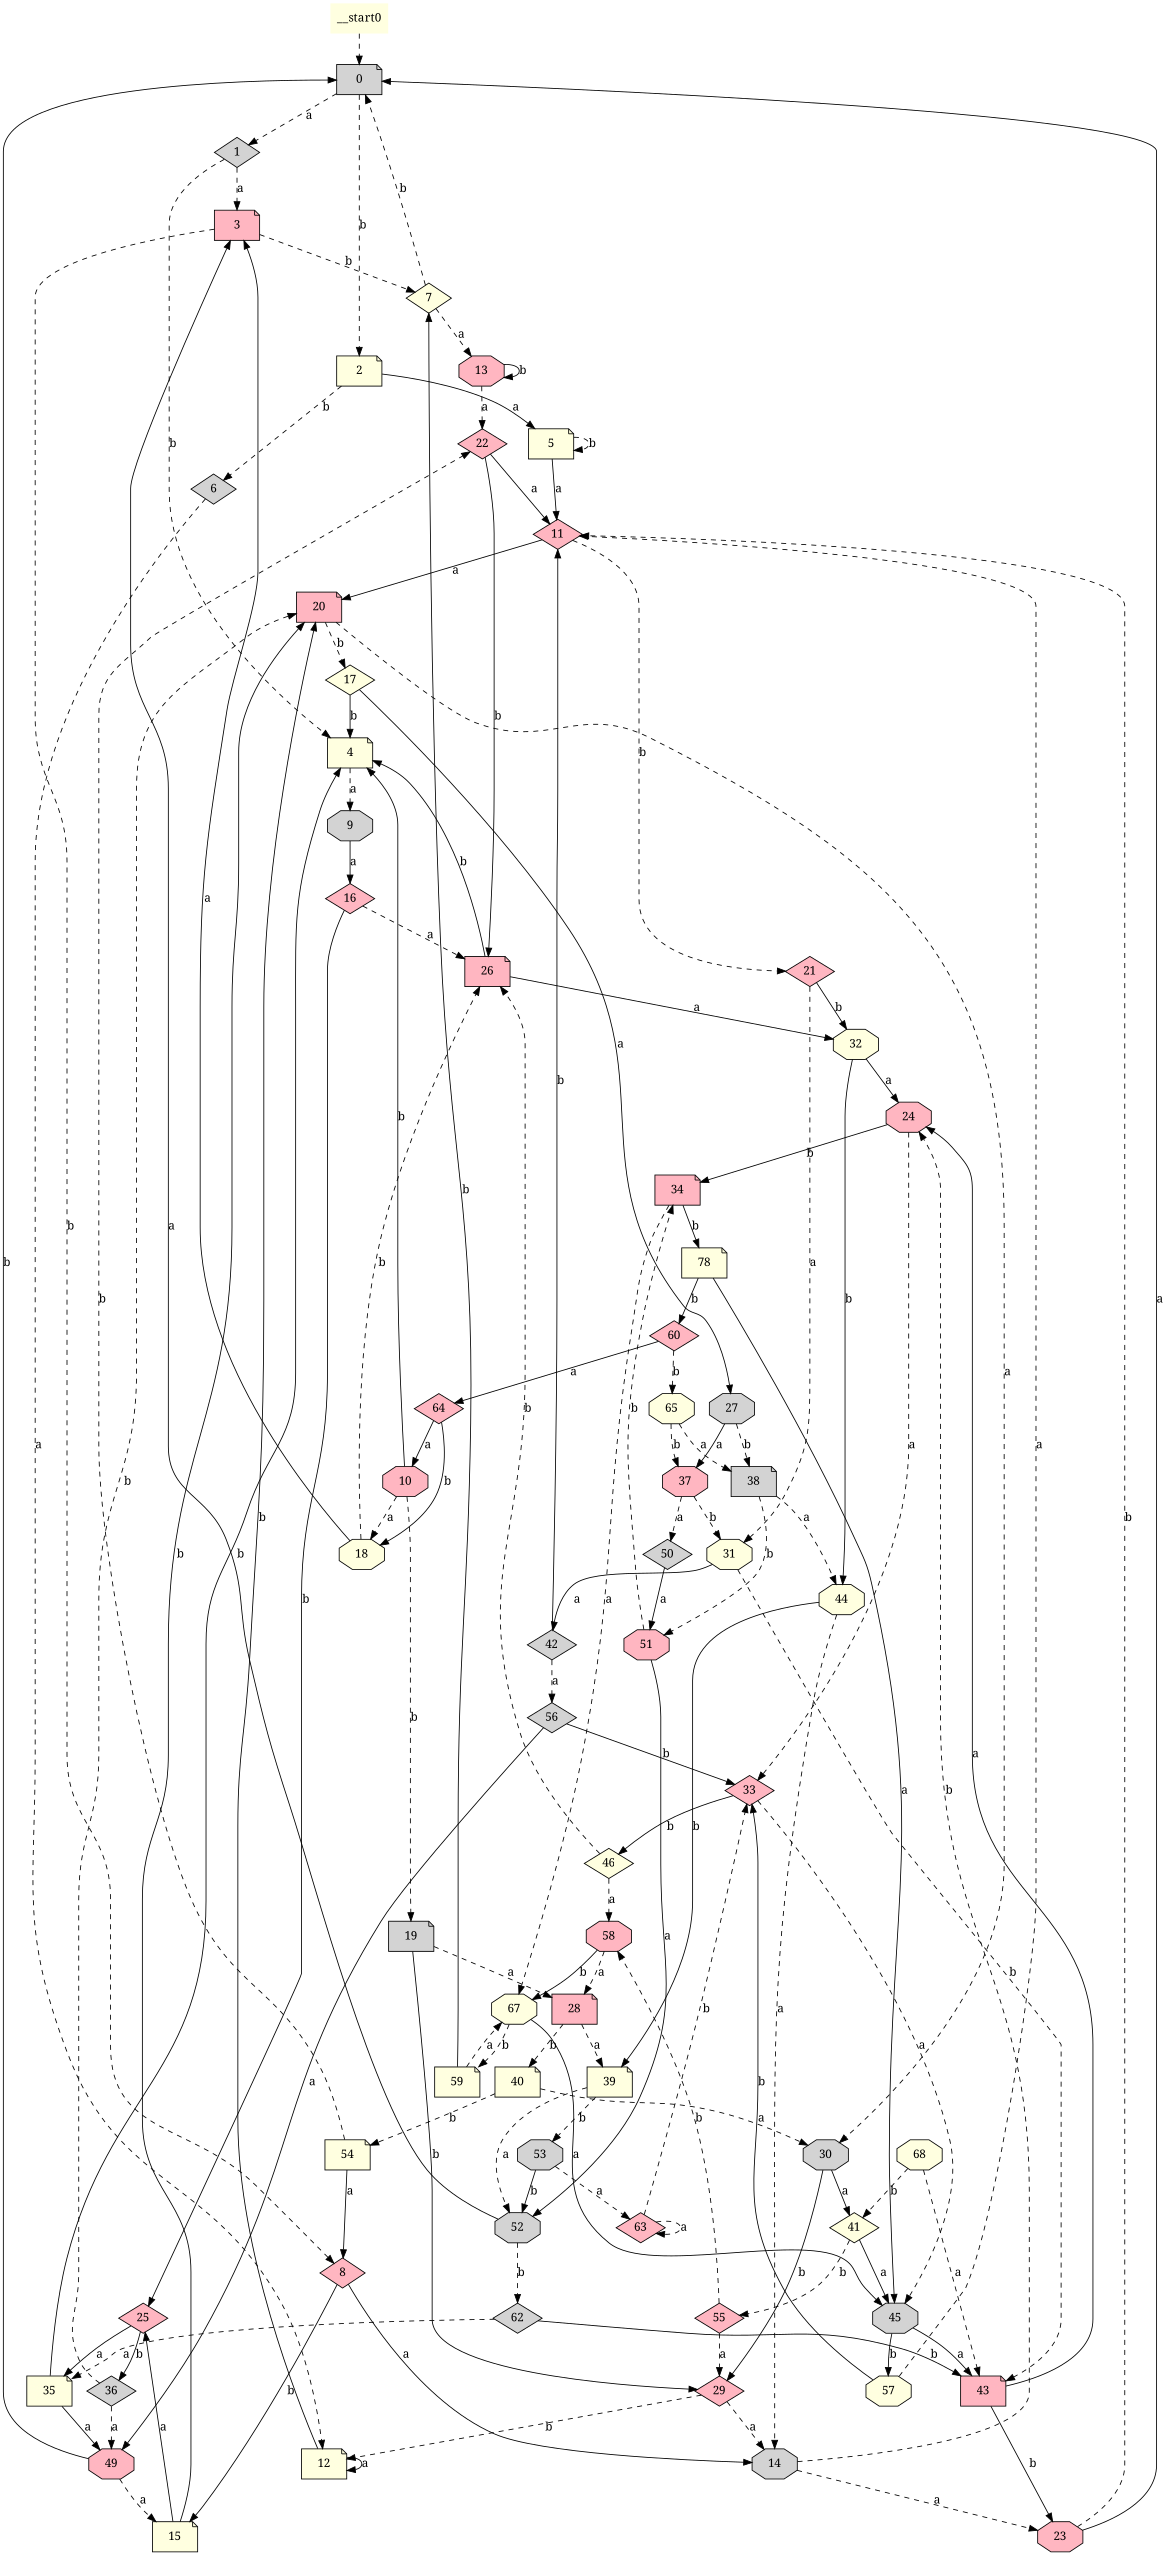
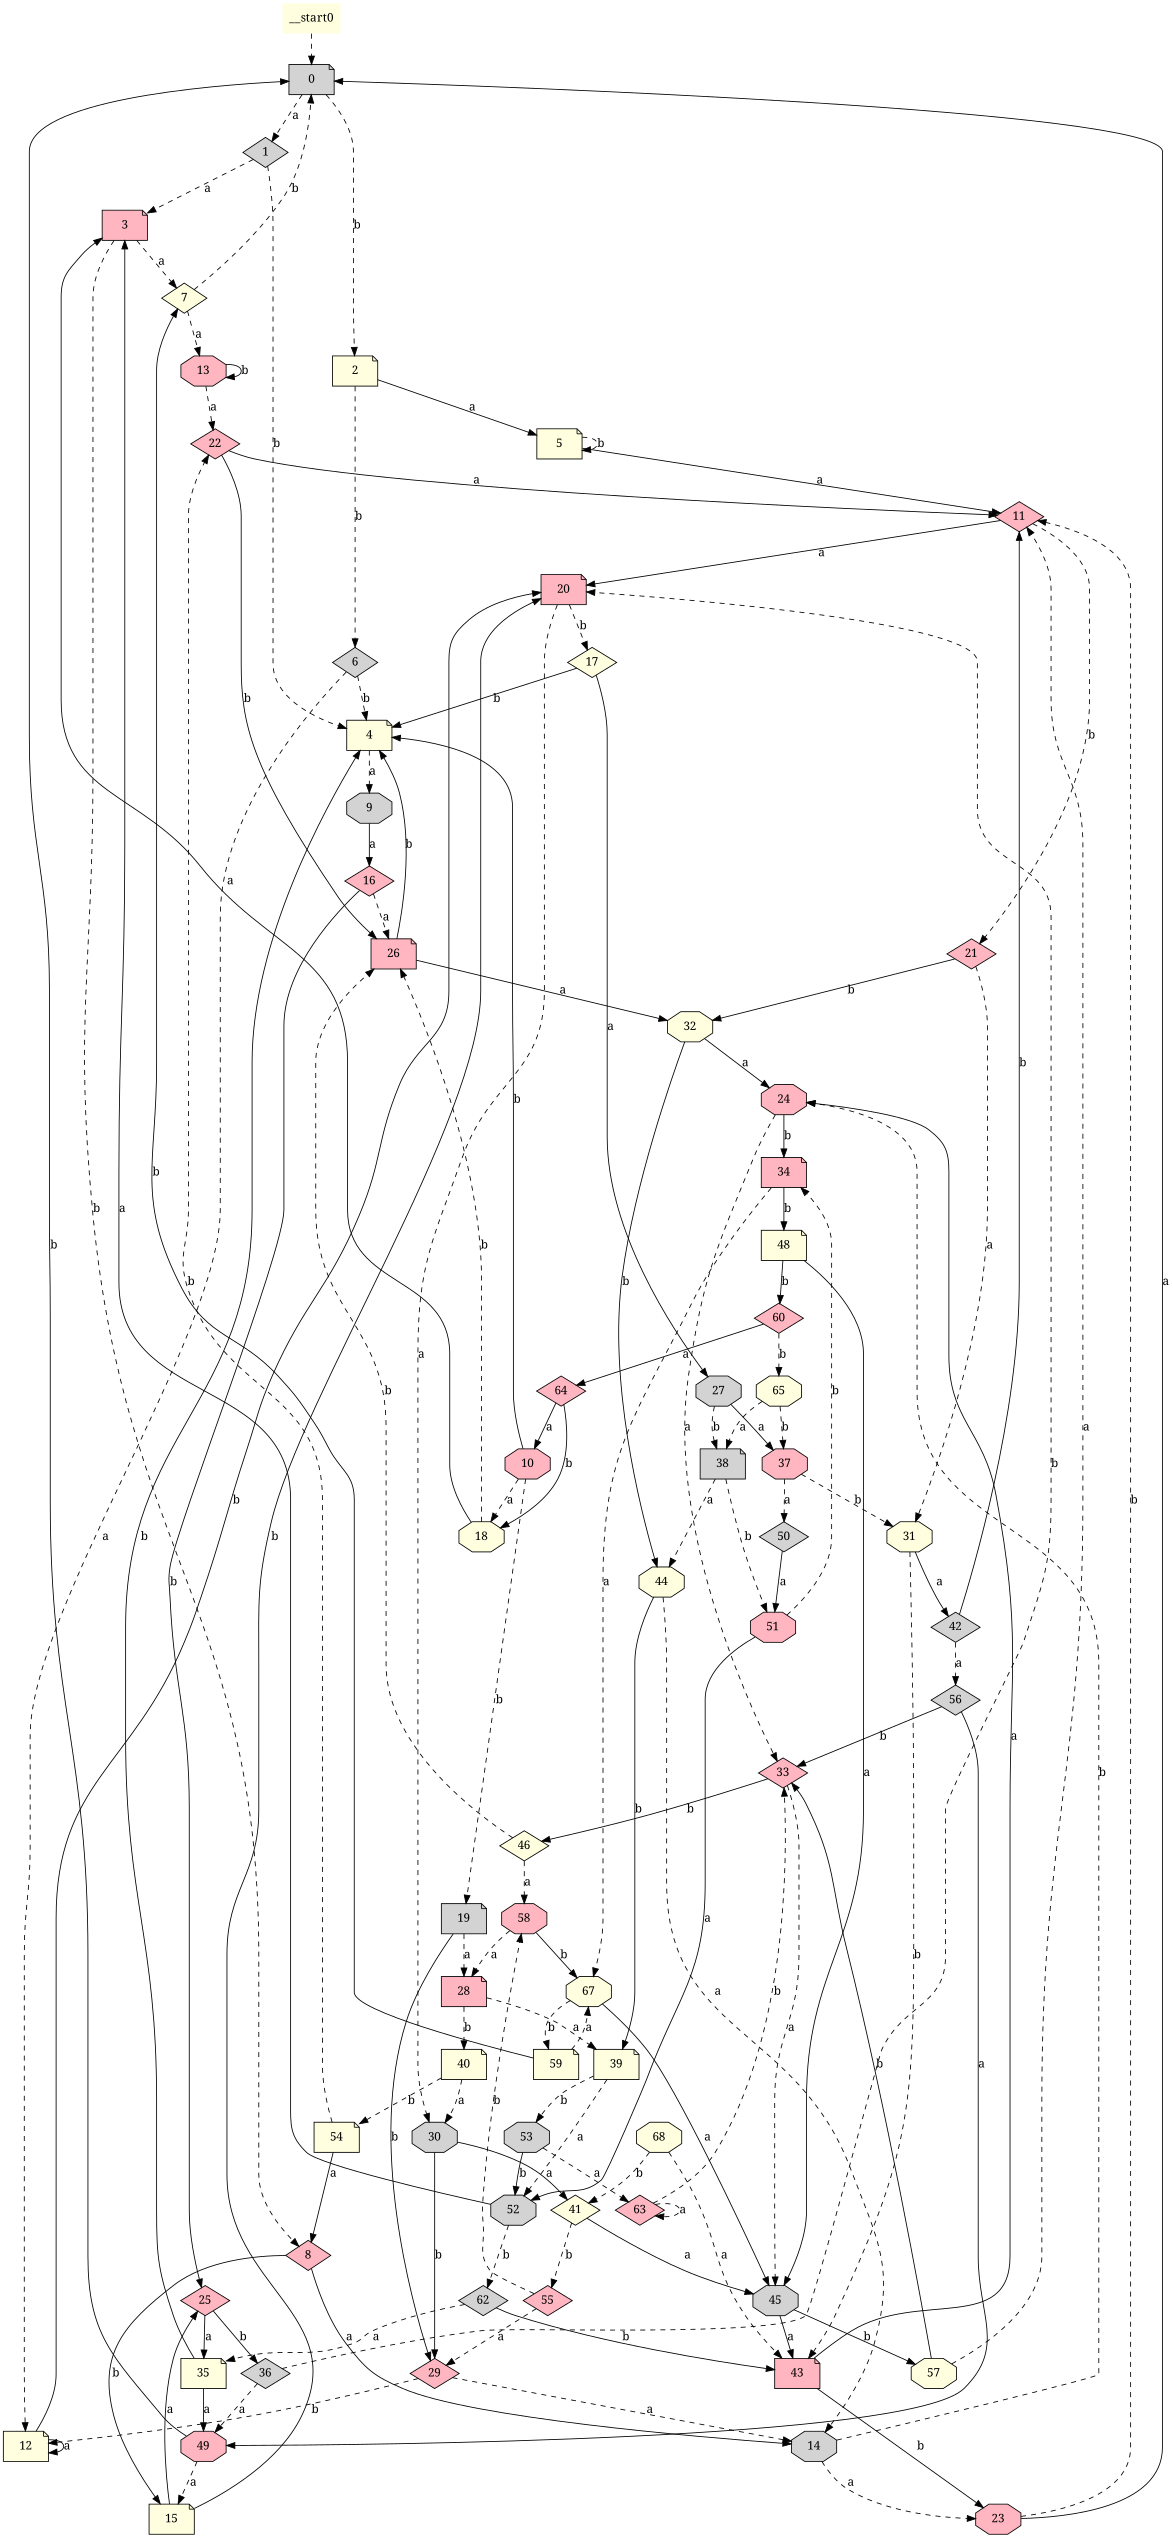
(349, 262) -> (162, 262)
none -> (361, 694)
(704, 1263) -> (784, 1245)
